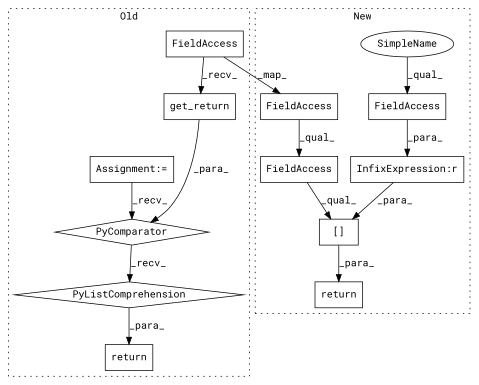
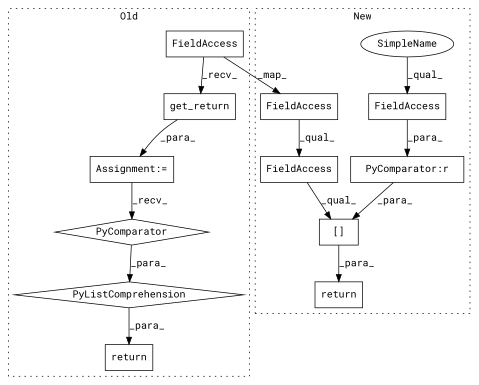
(407, 169) -> (407, 169)
(188, 174) -> (159, 133)
(148, 263) -> (148, 263)
